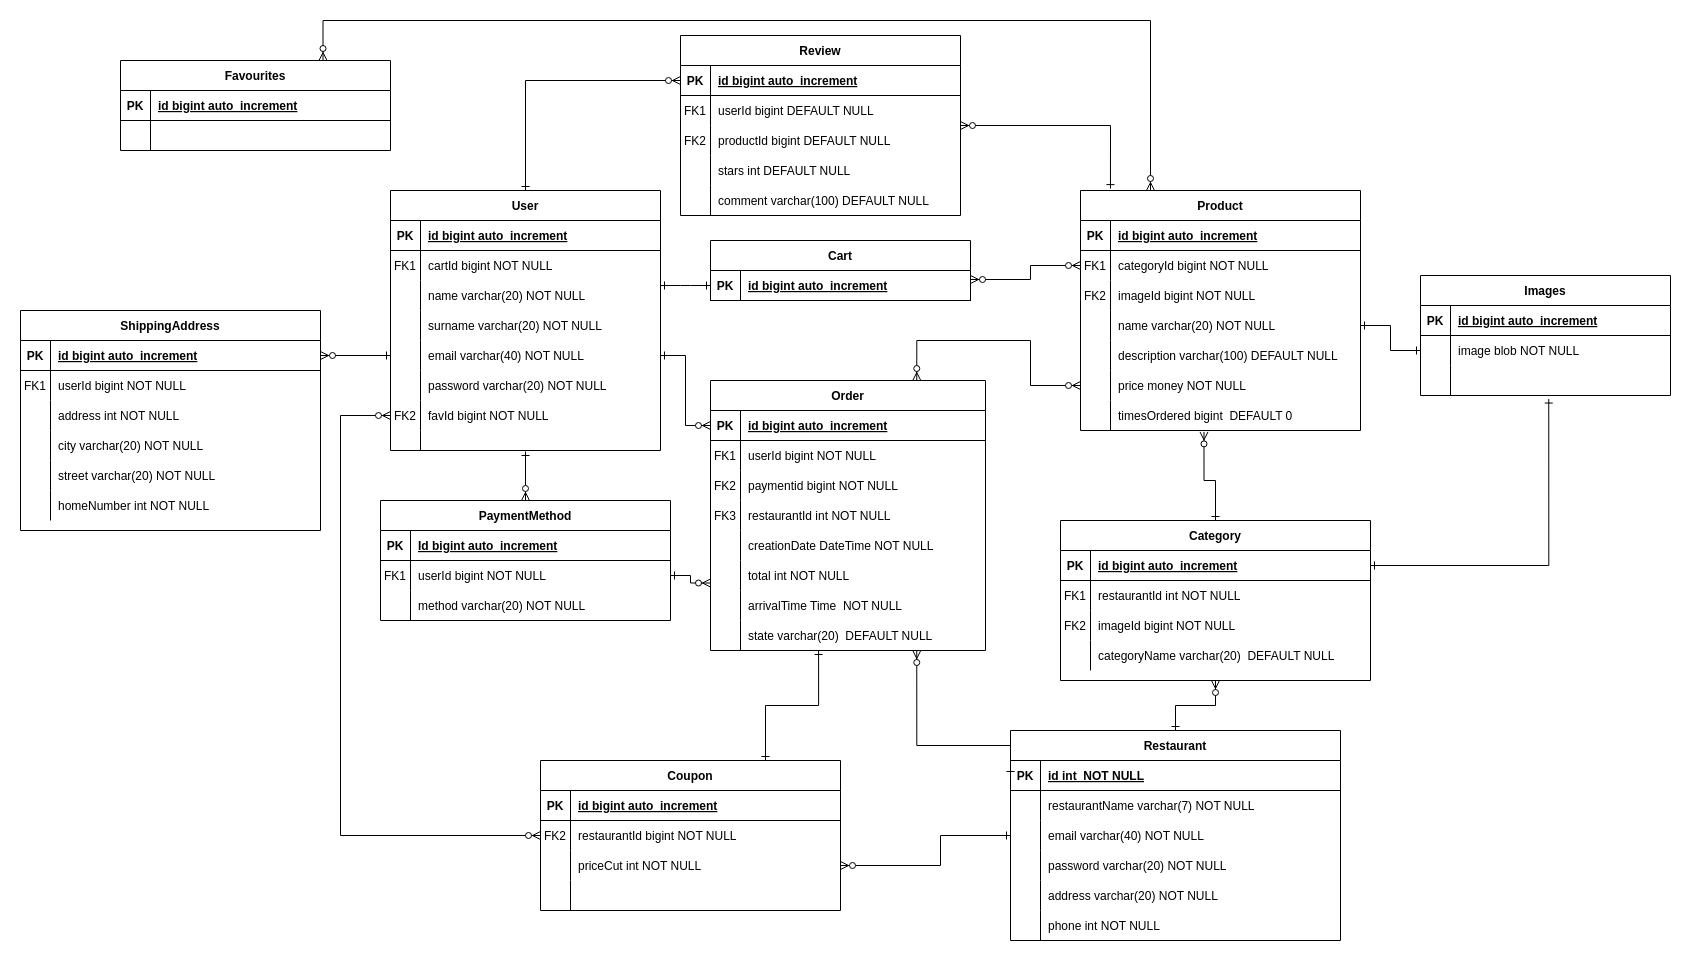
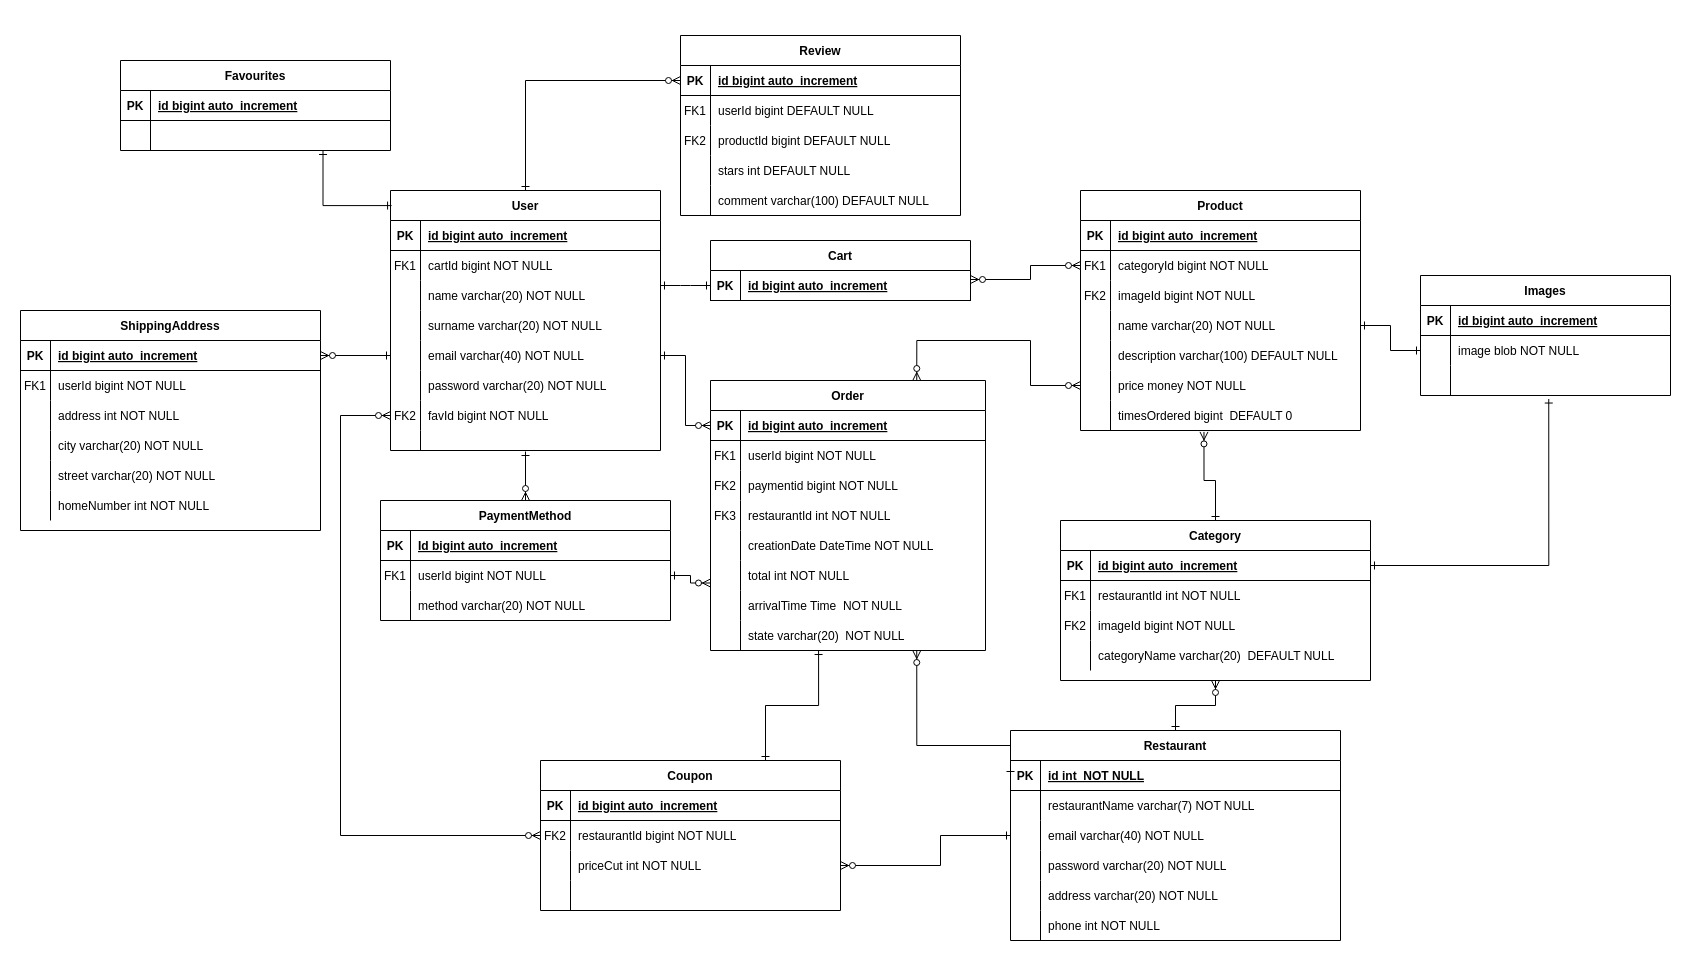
(801, 21) -> none
(1068, 126) -> none
none -> (330, 206)
(847, 636) -> (834, 636)
